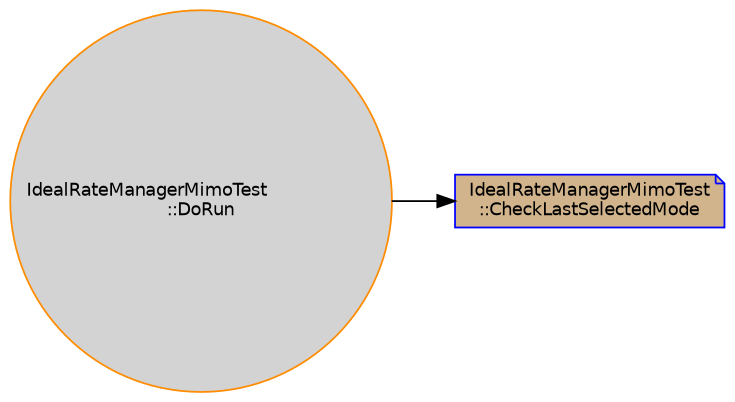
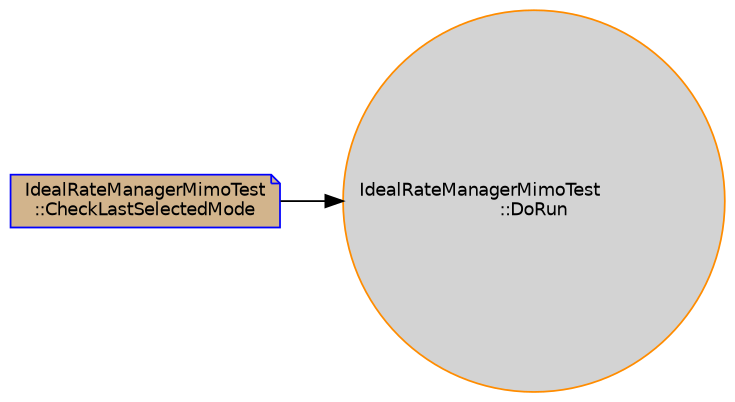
(414, 201) -> (303, 201)
